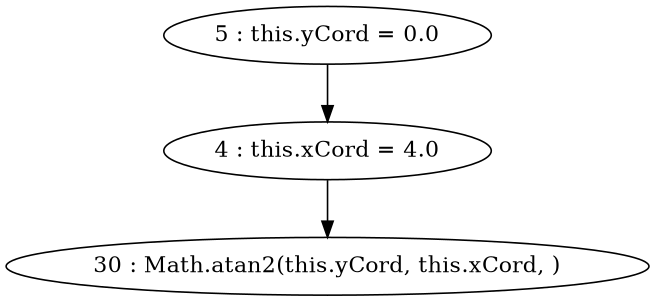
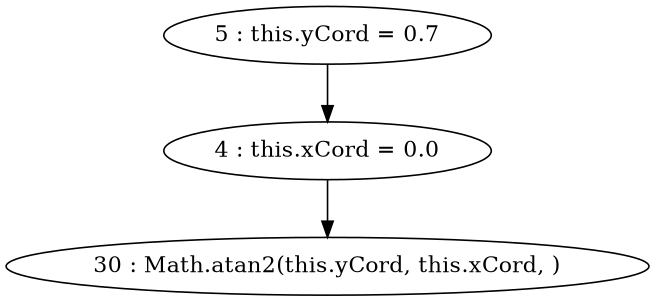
(328, 35) -> (328, 35)
(328, 151) -> (328, 151)
